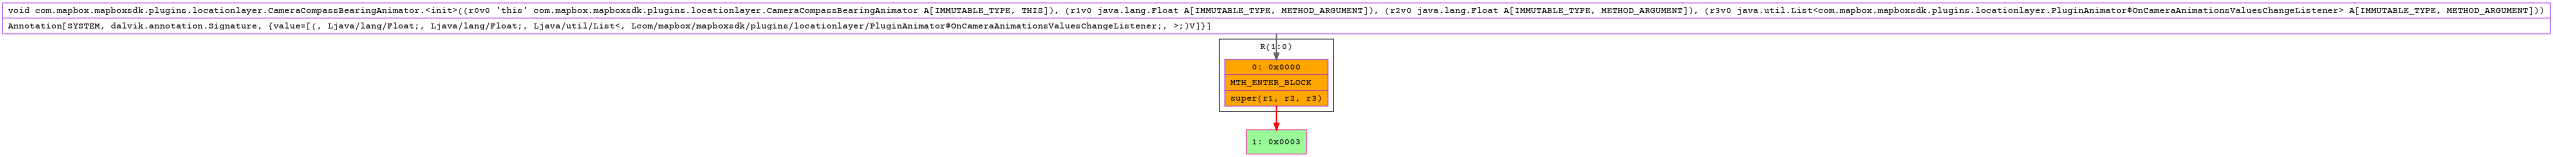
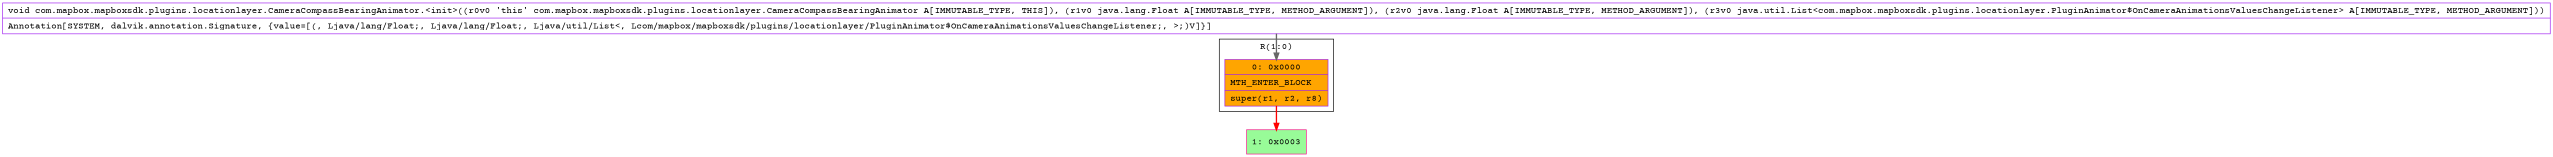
(1276, 98) -> (1276, 98)
